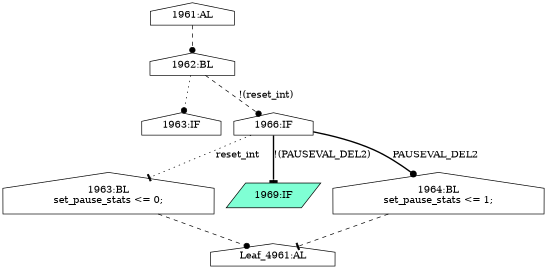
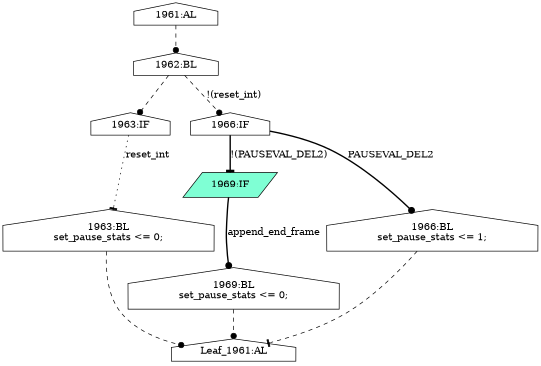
(188, 91) -> (155, 93)
(201, 156) -> (121, 171)
(439, 195) -> (432, 233)
(273, 256) -> (234, 351)
none -> (234, 291)
